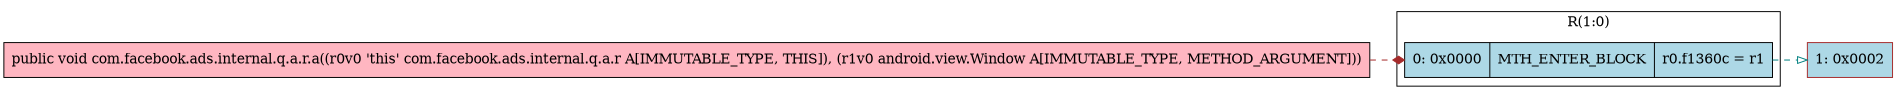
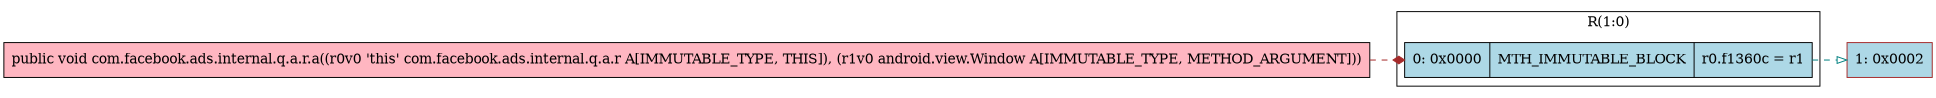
(1572, 60) -> (1592, 60)
